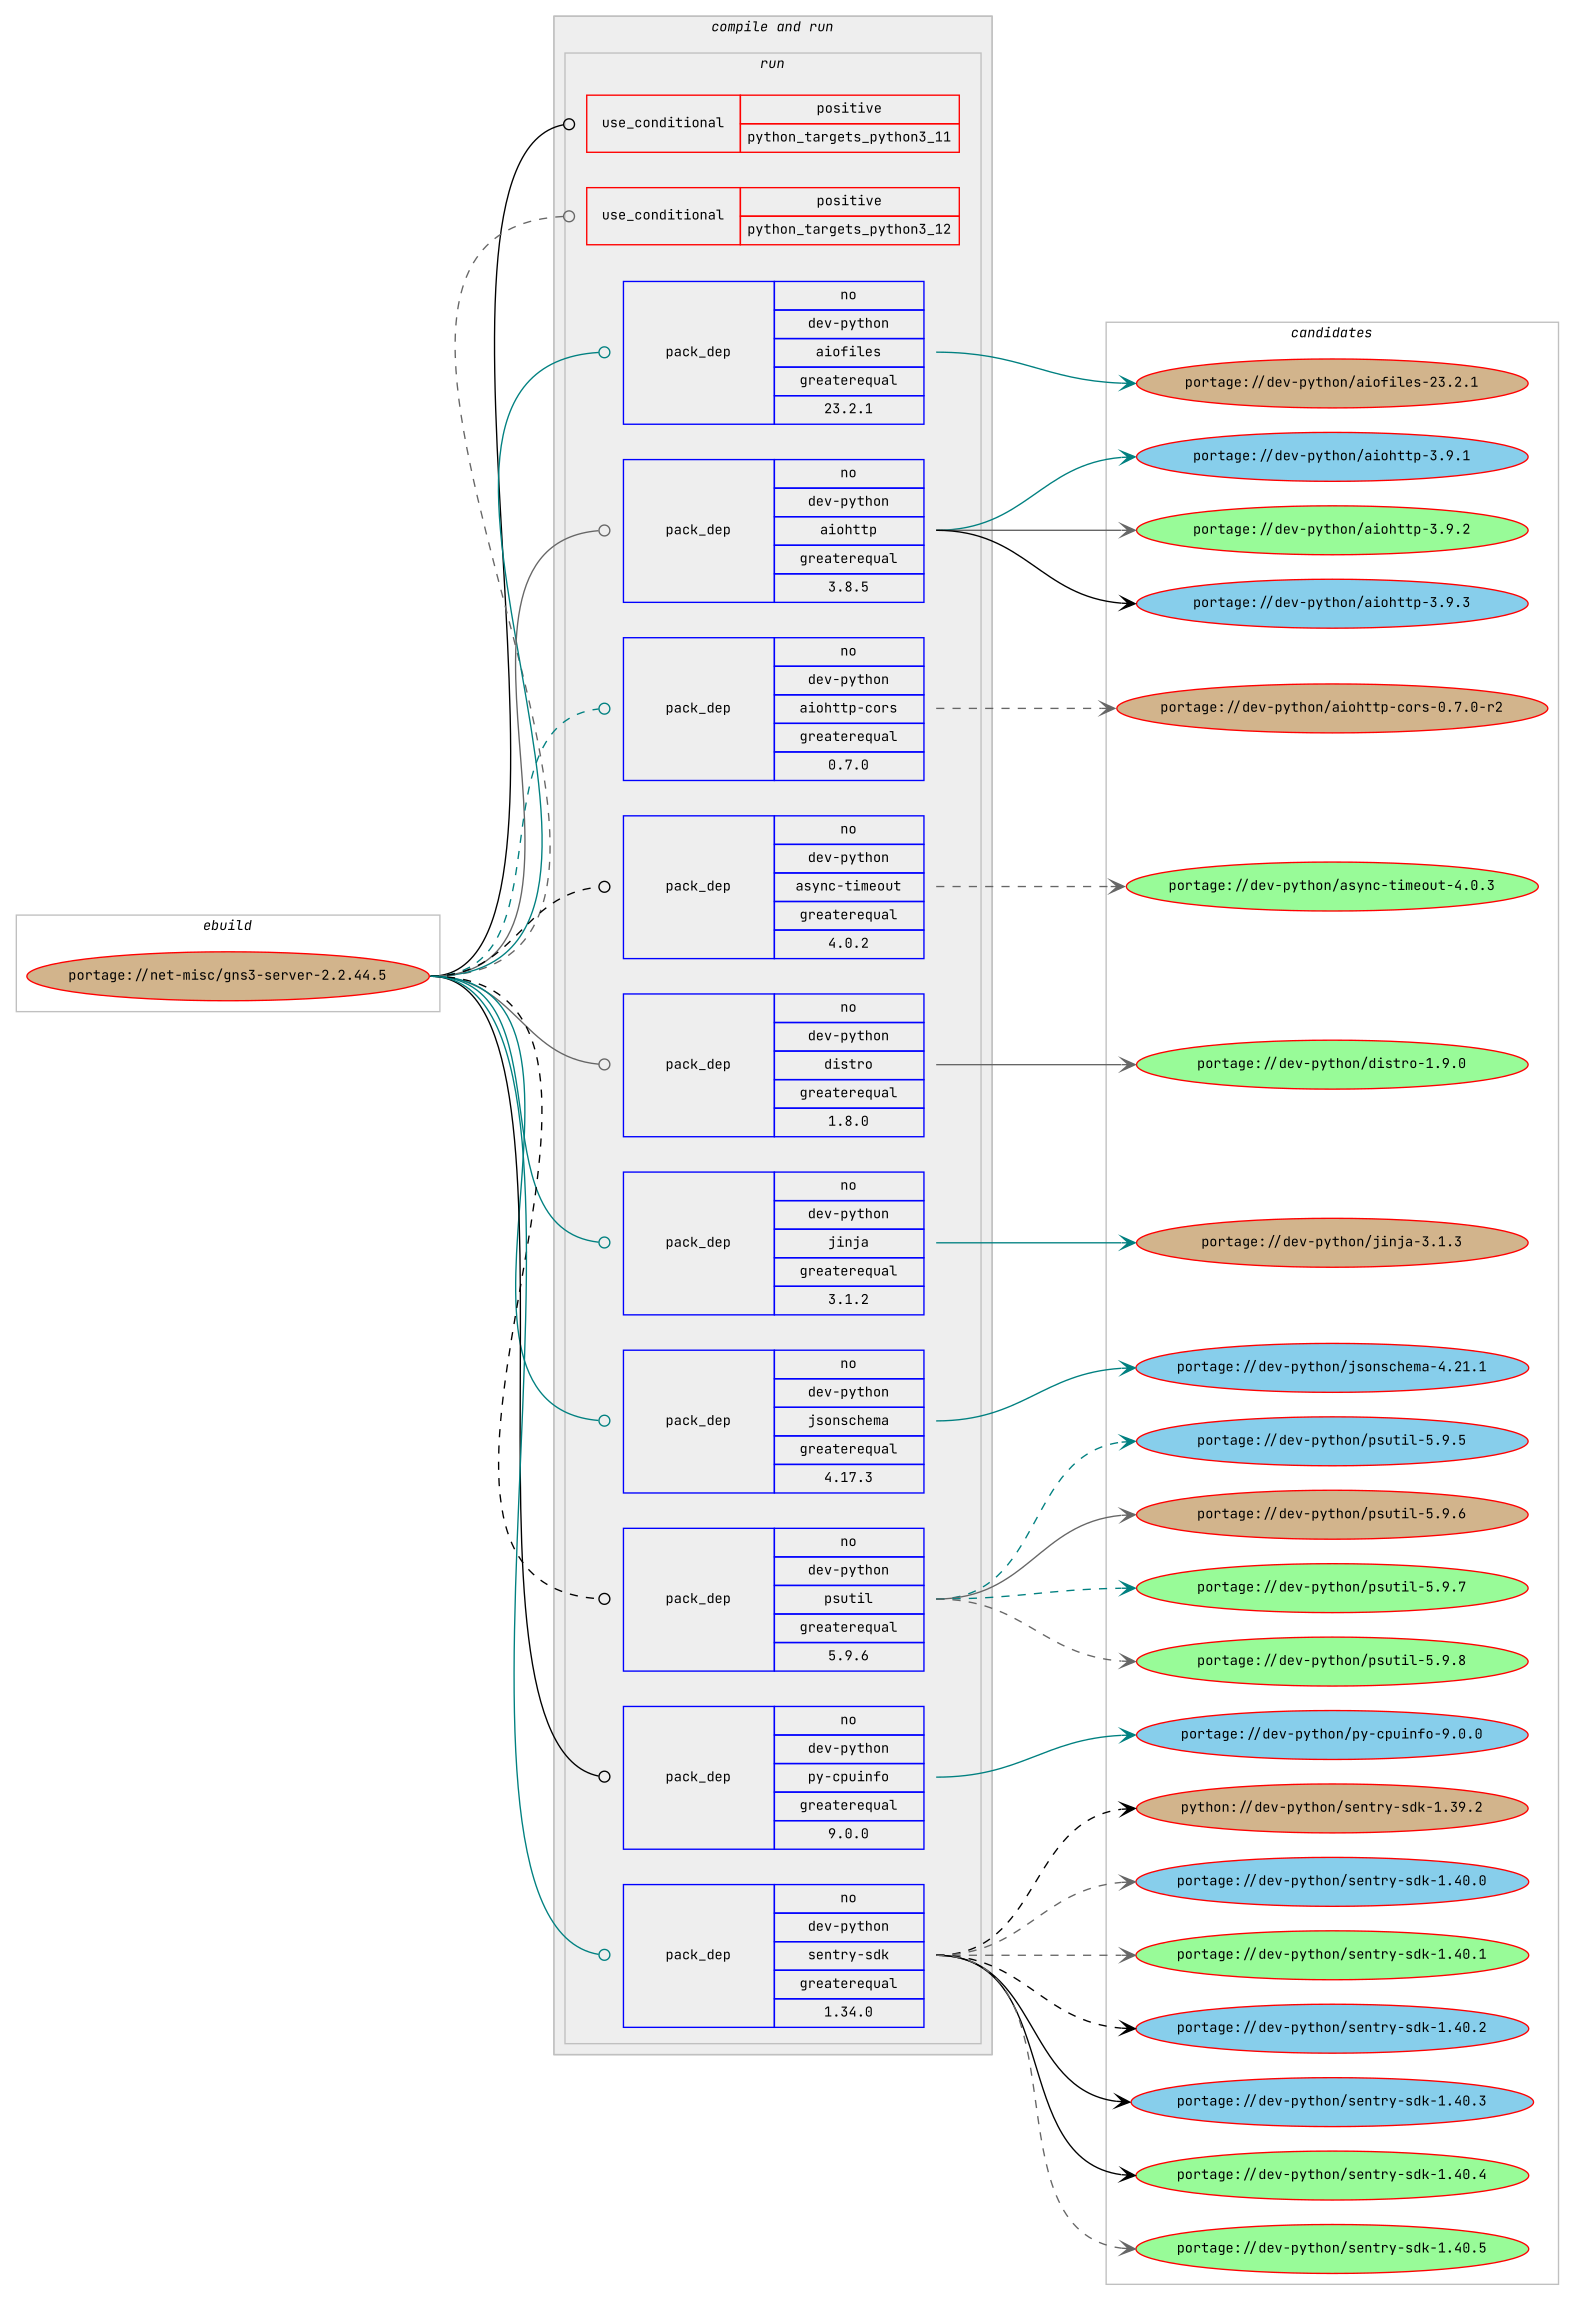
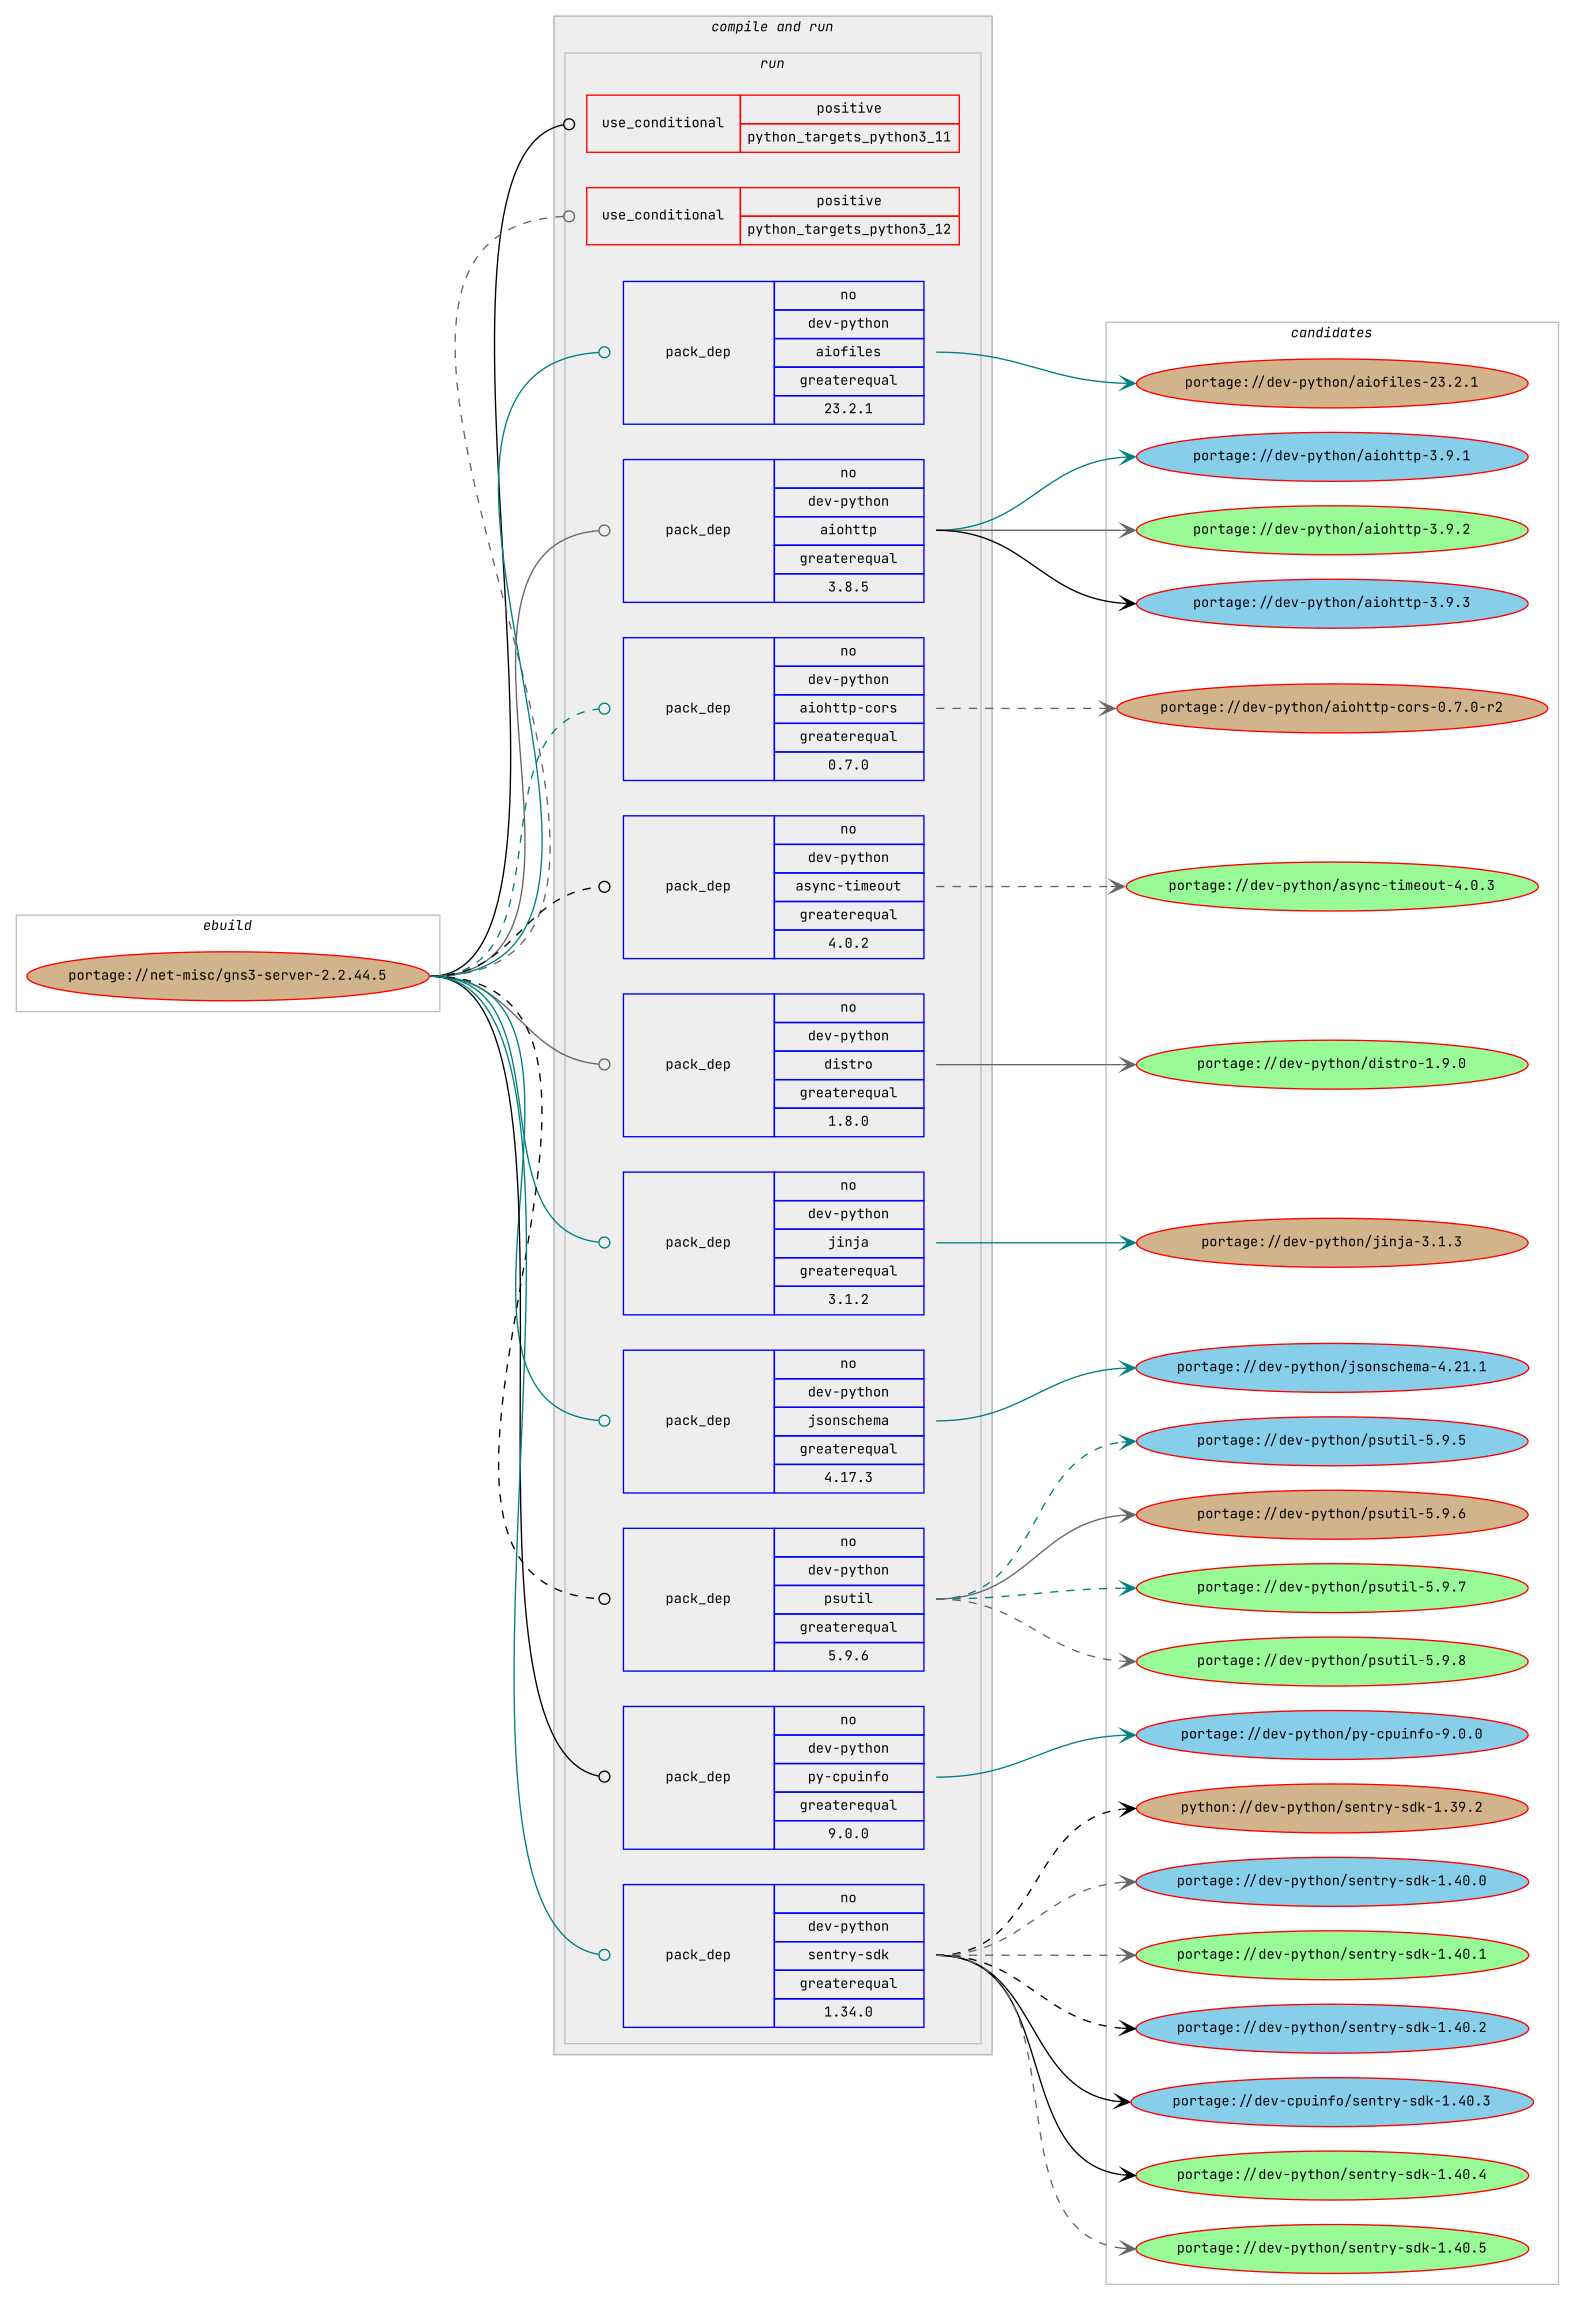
(1332, 2102) -> (1332, 2102)
